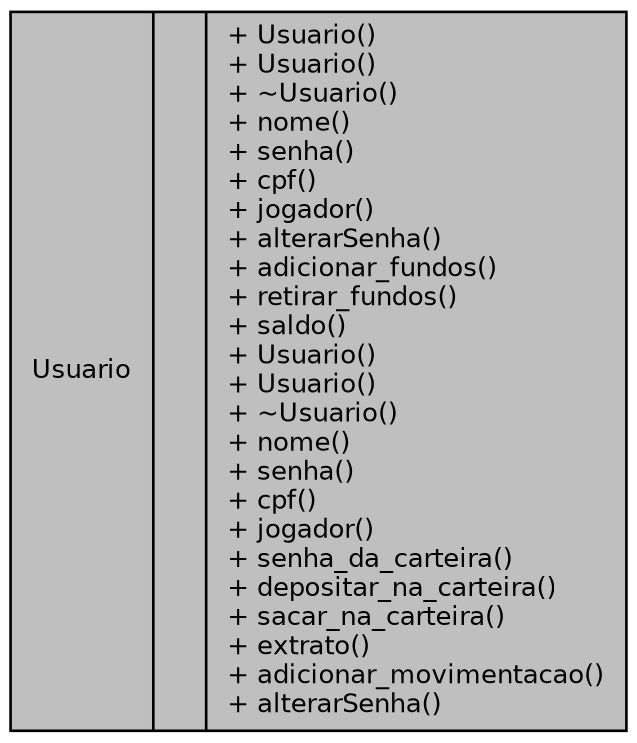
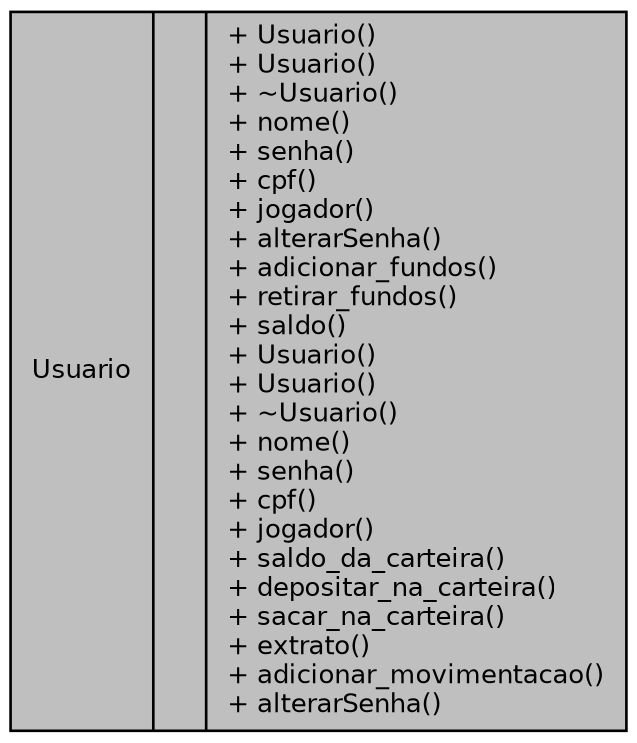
(371, 559) -> (367, 559)
